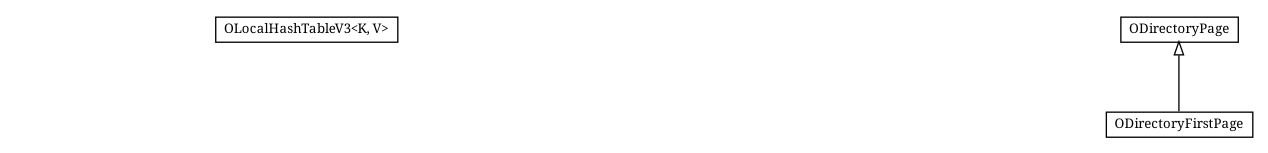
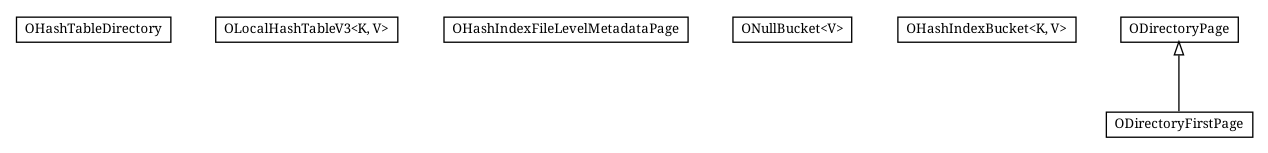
none -> (93, 29)
none -> (565, 29)
none -> (792, 29)
none -> (986, 29)
